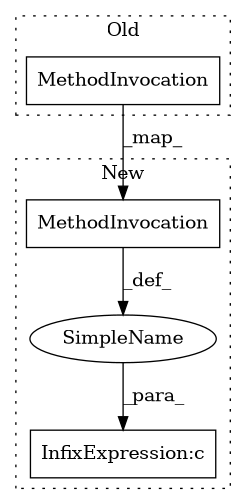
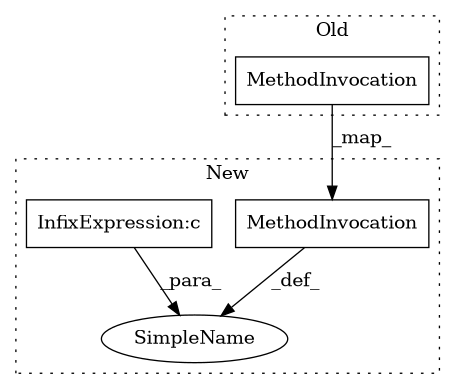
(123, 390) -> (153, 276)
